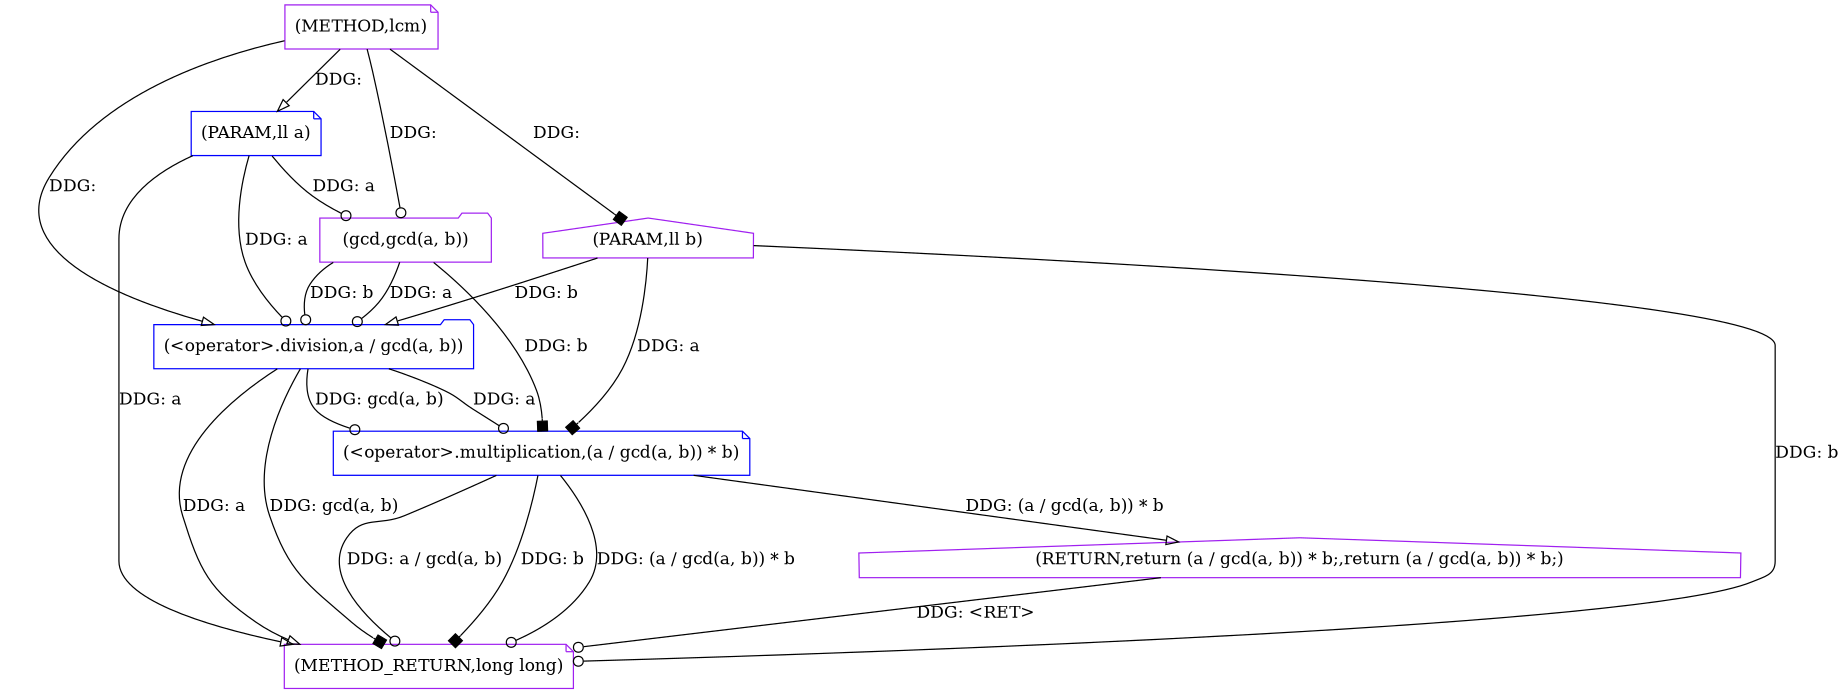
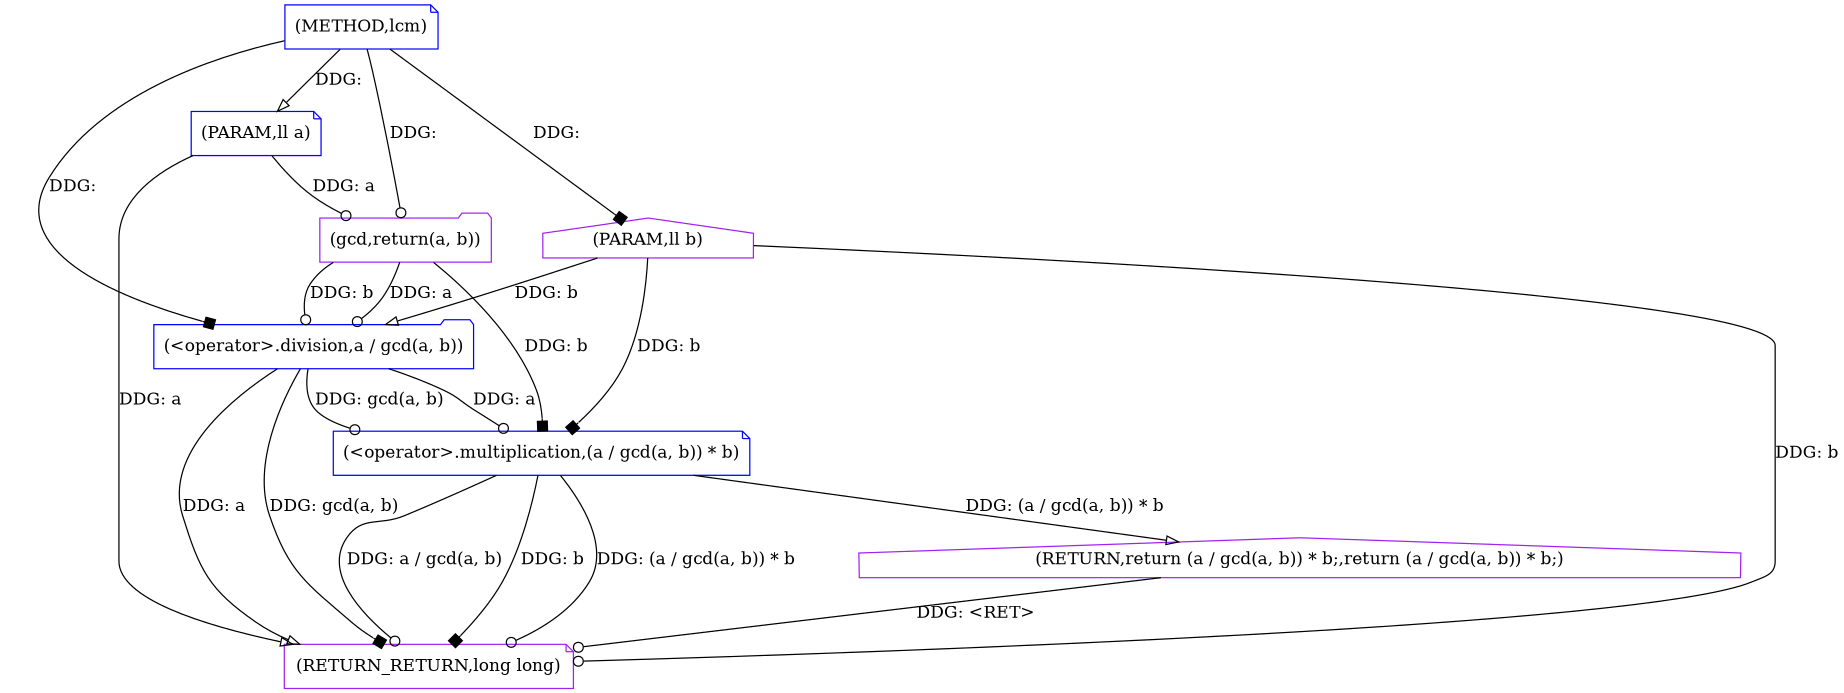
(361, 27) -> (361, 27)
(60, 163) -> (60, 163)
(406, 240) -> (406, 240)
(240, 242) -> none
(669, 347) -> (669, 347)
(429, 666) -> (429, 666)
